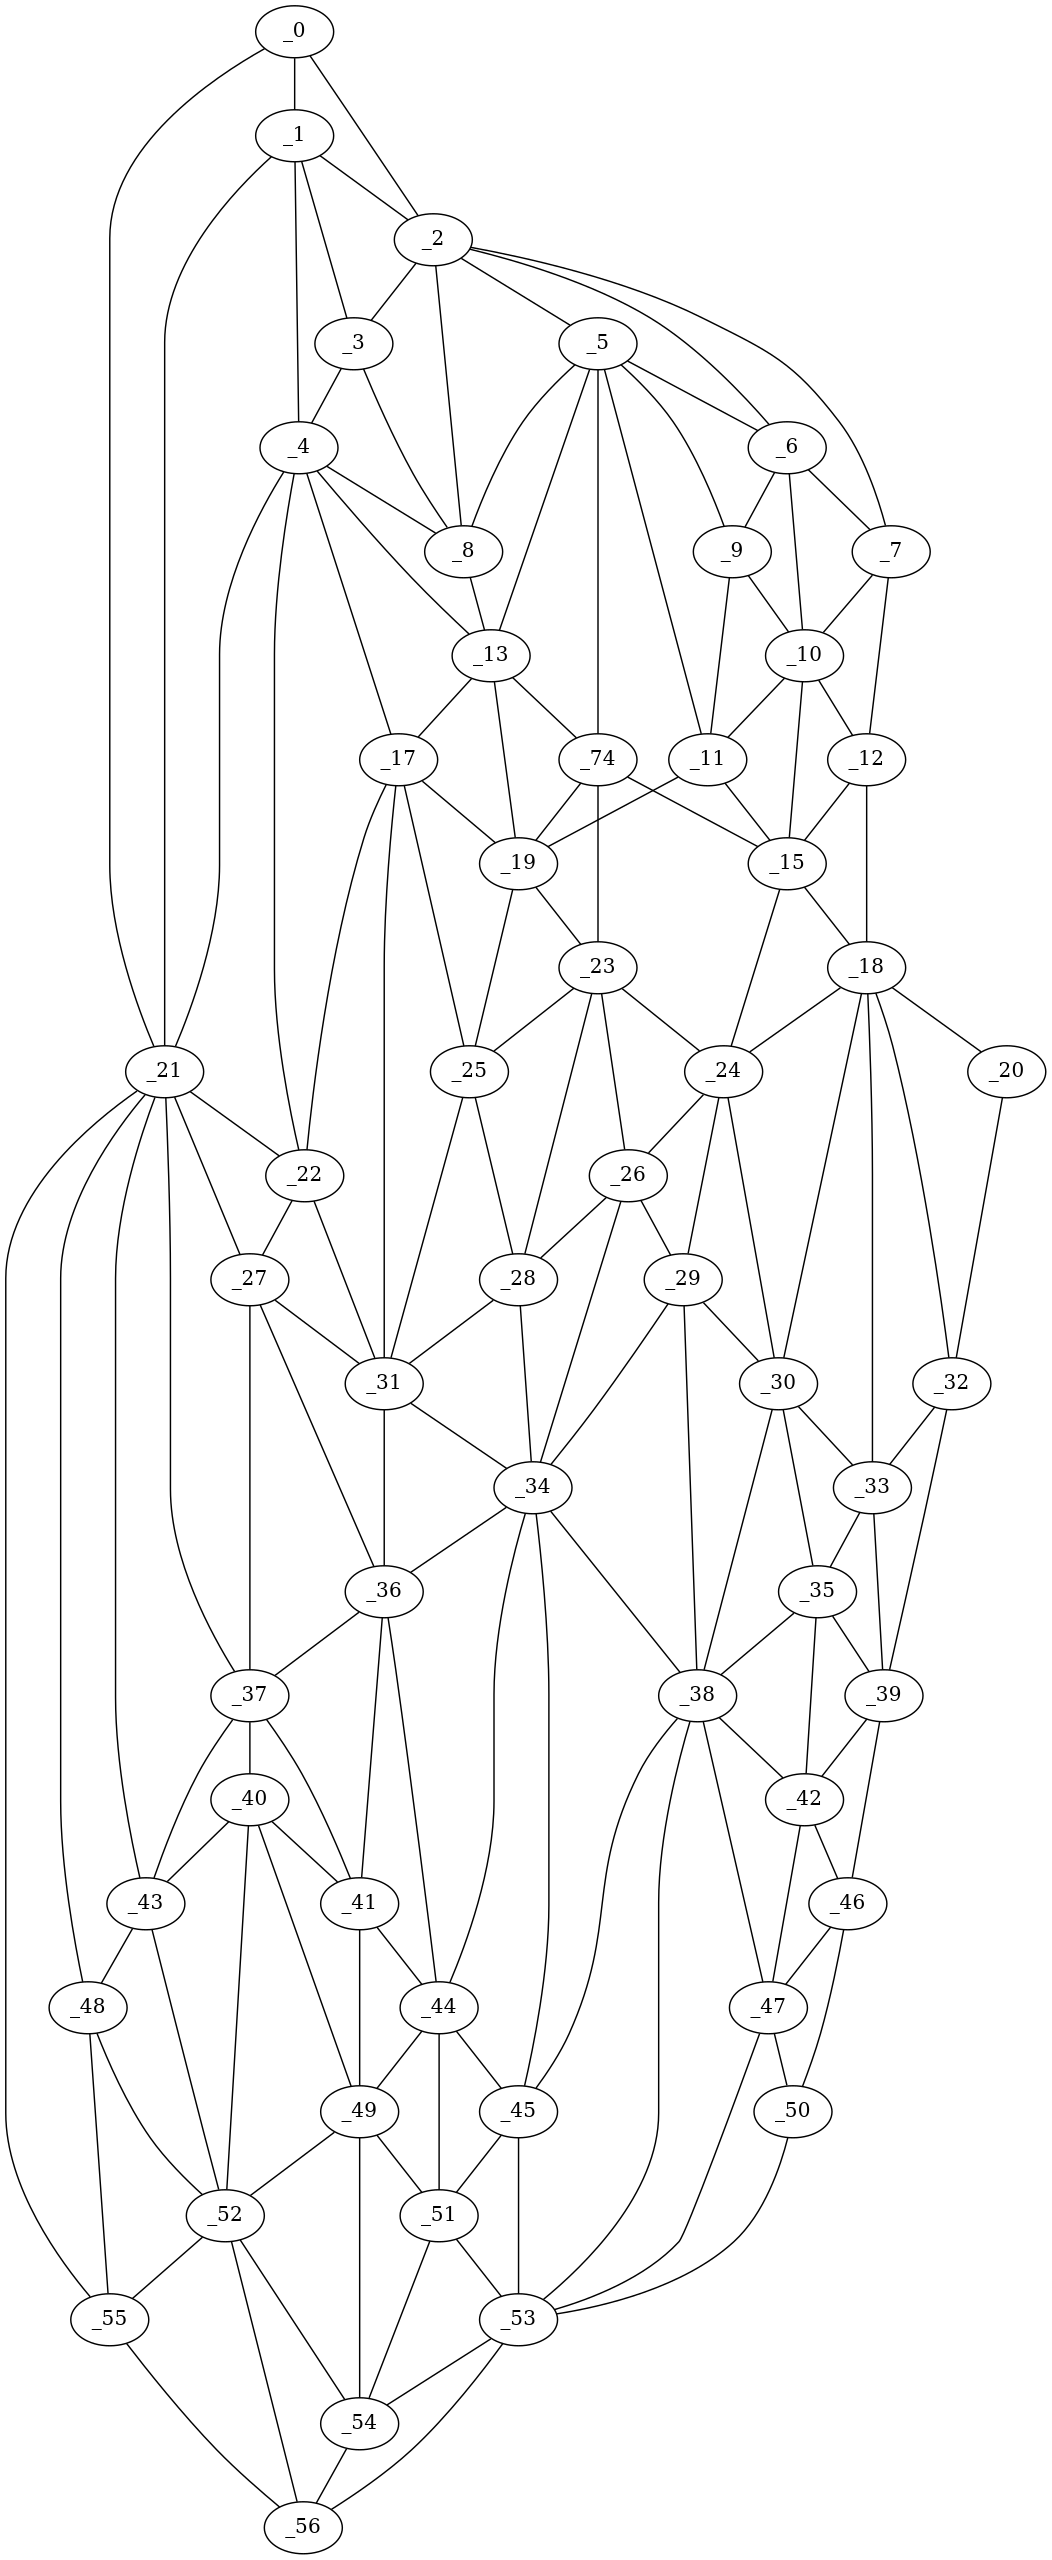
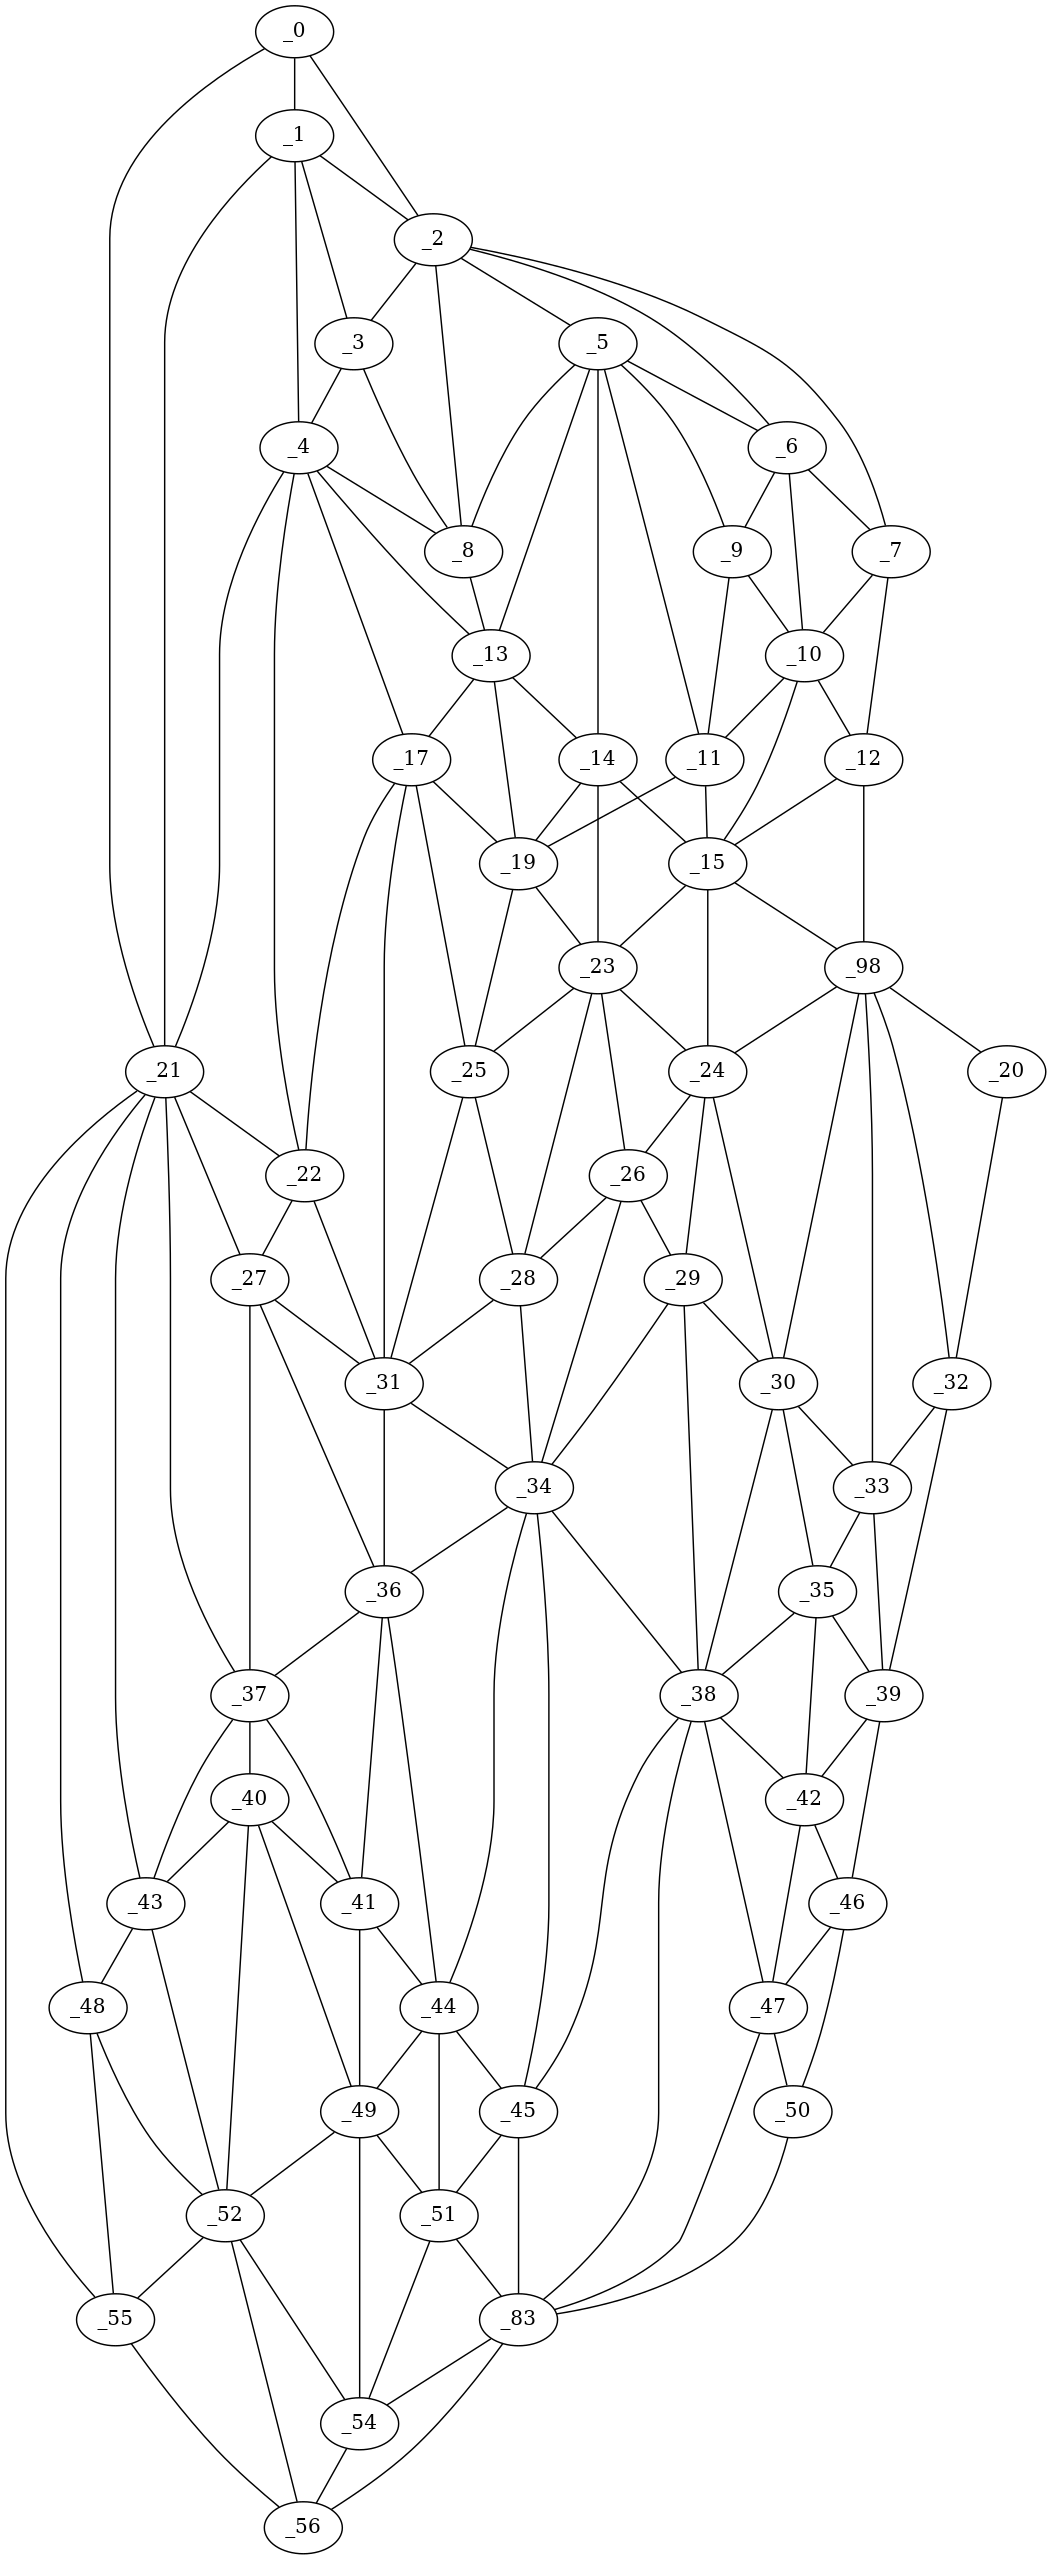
(598, 760) -> (598, 760)
none -> (653, 916)
(867, 968) -> (864, 968)
(519, 2320) -> (519, 2320)
